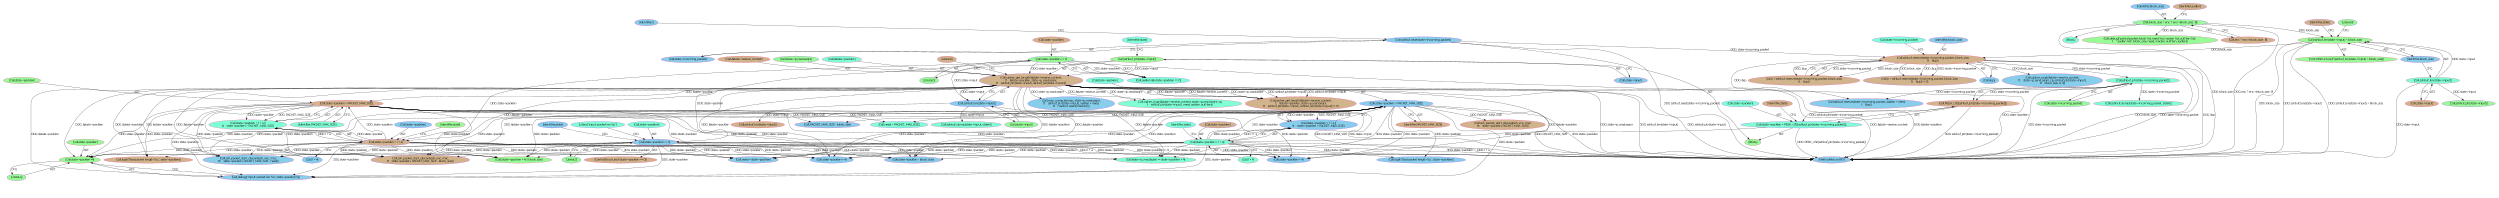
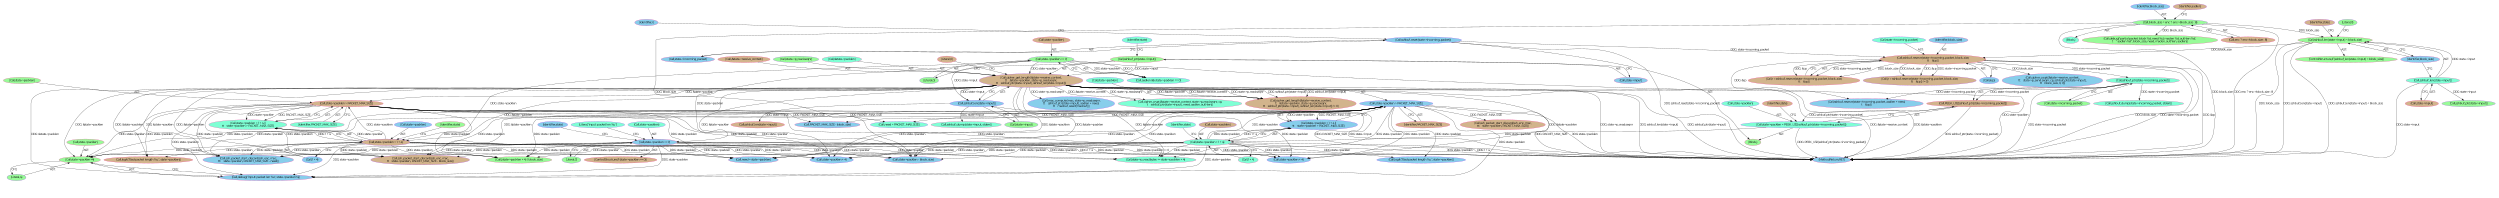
none -> (1231, 29)
(2226, 31) -> (2226, 31)
